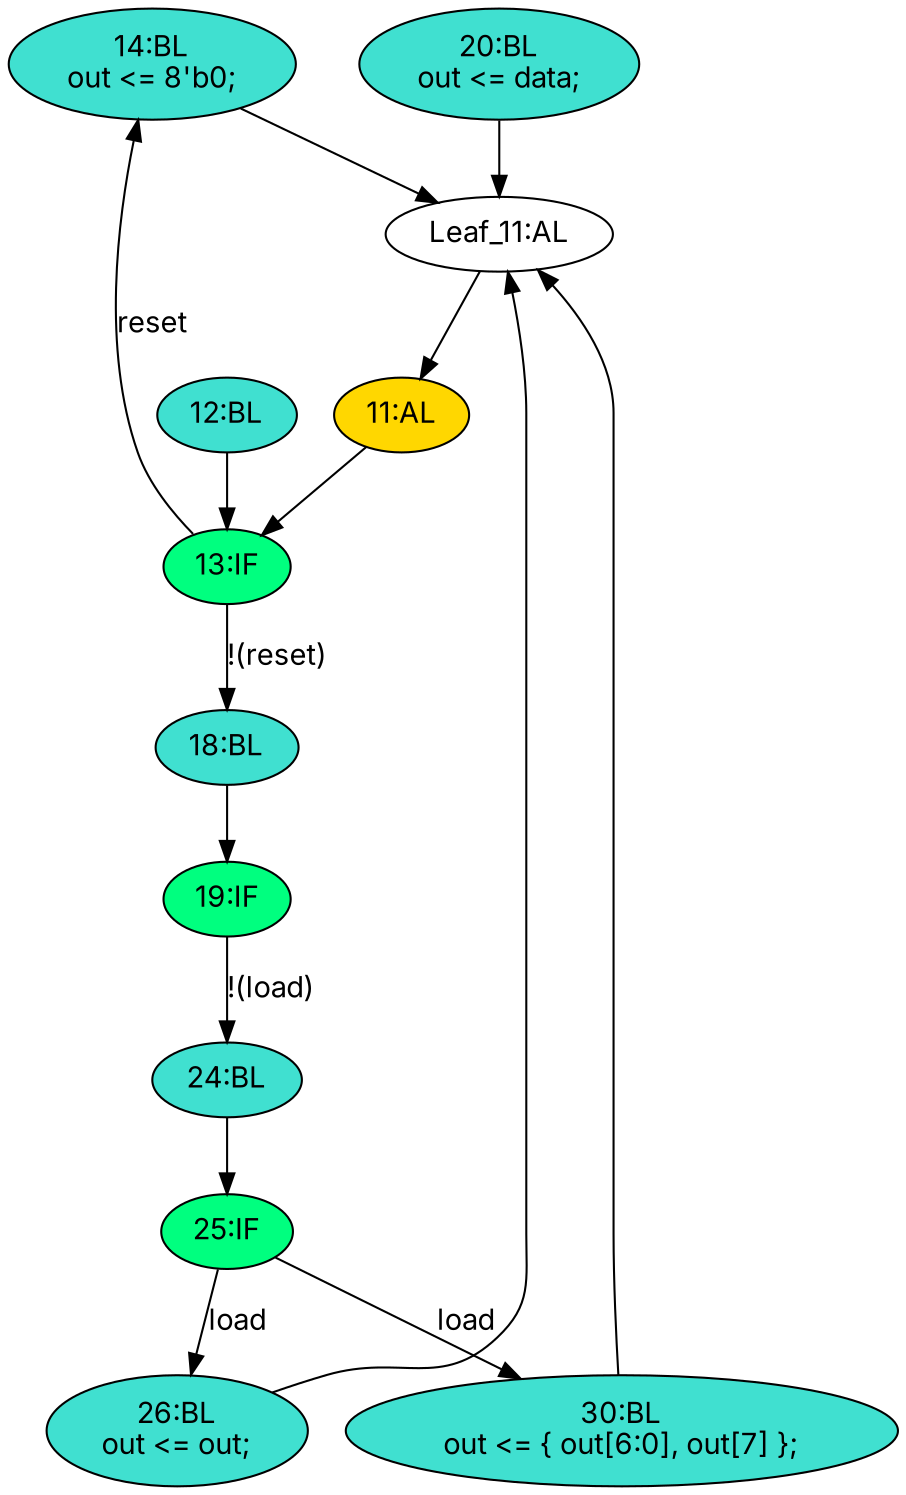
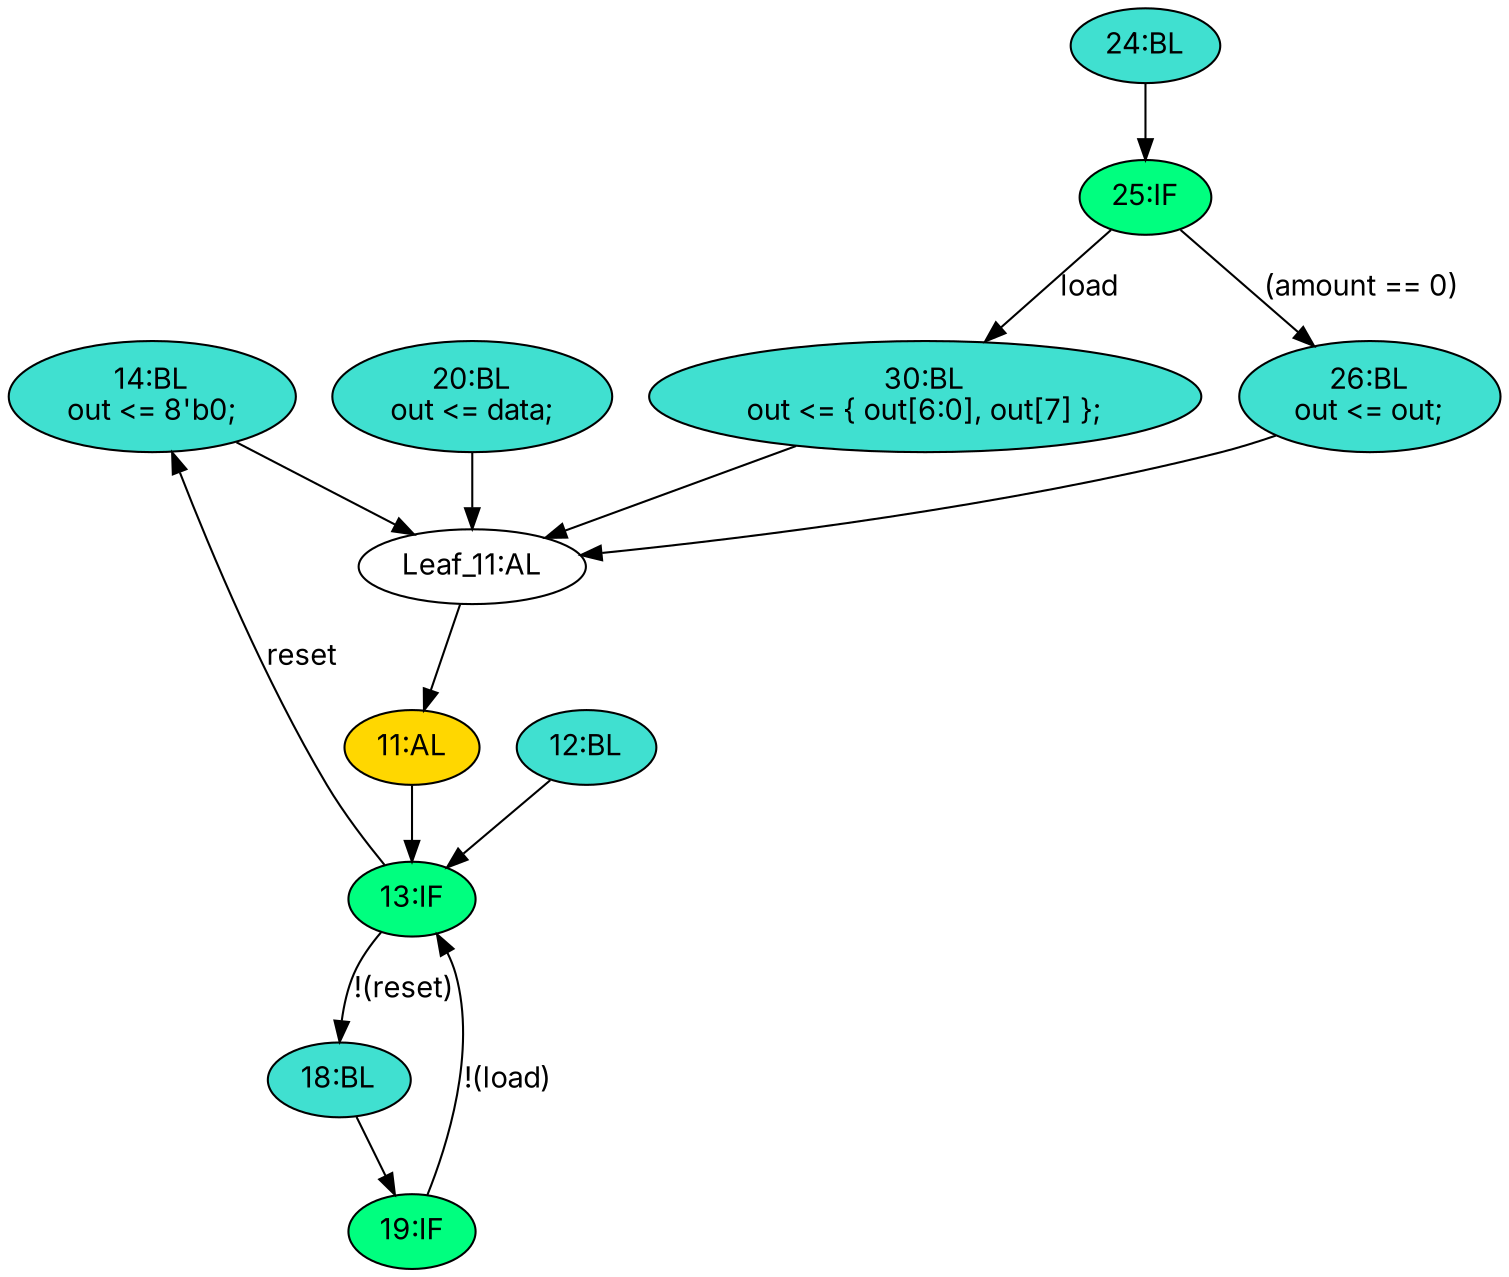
(227, 979) -> (460, 1075)
(237, 1322) -> (1362, 288)
